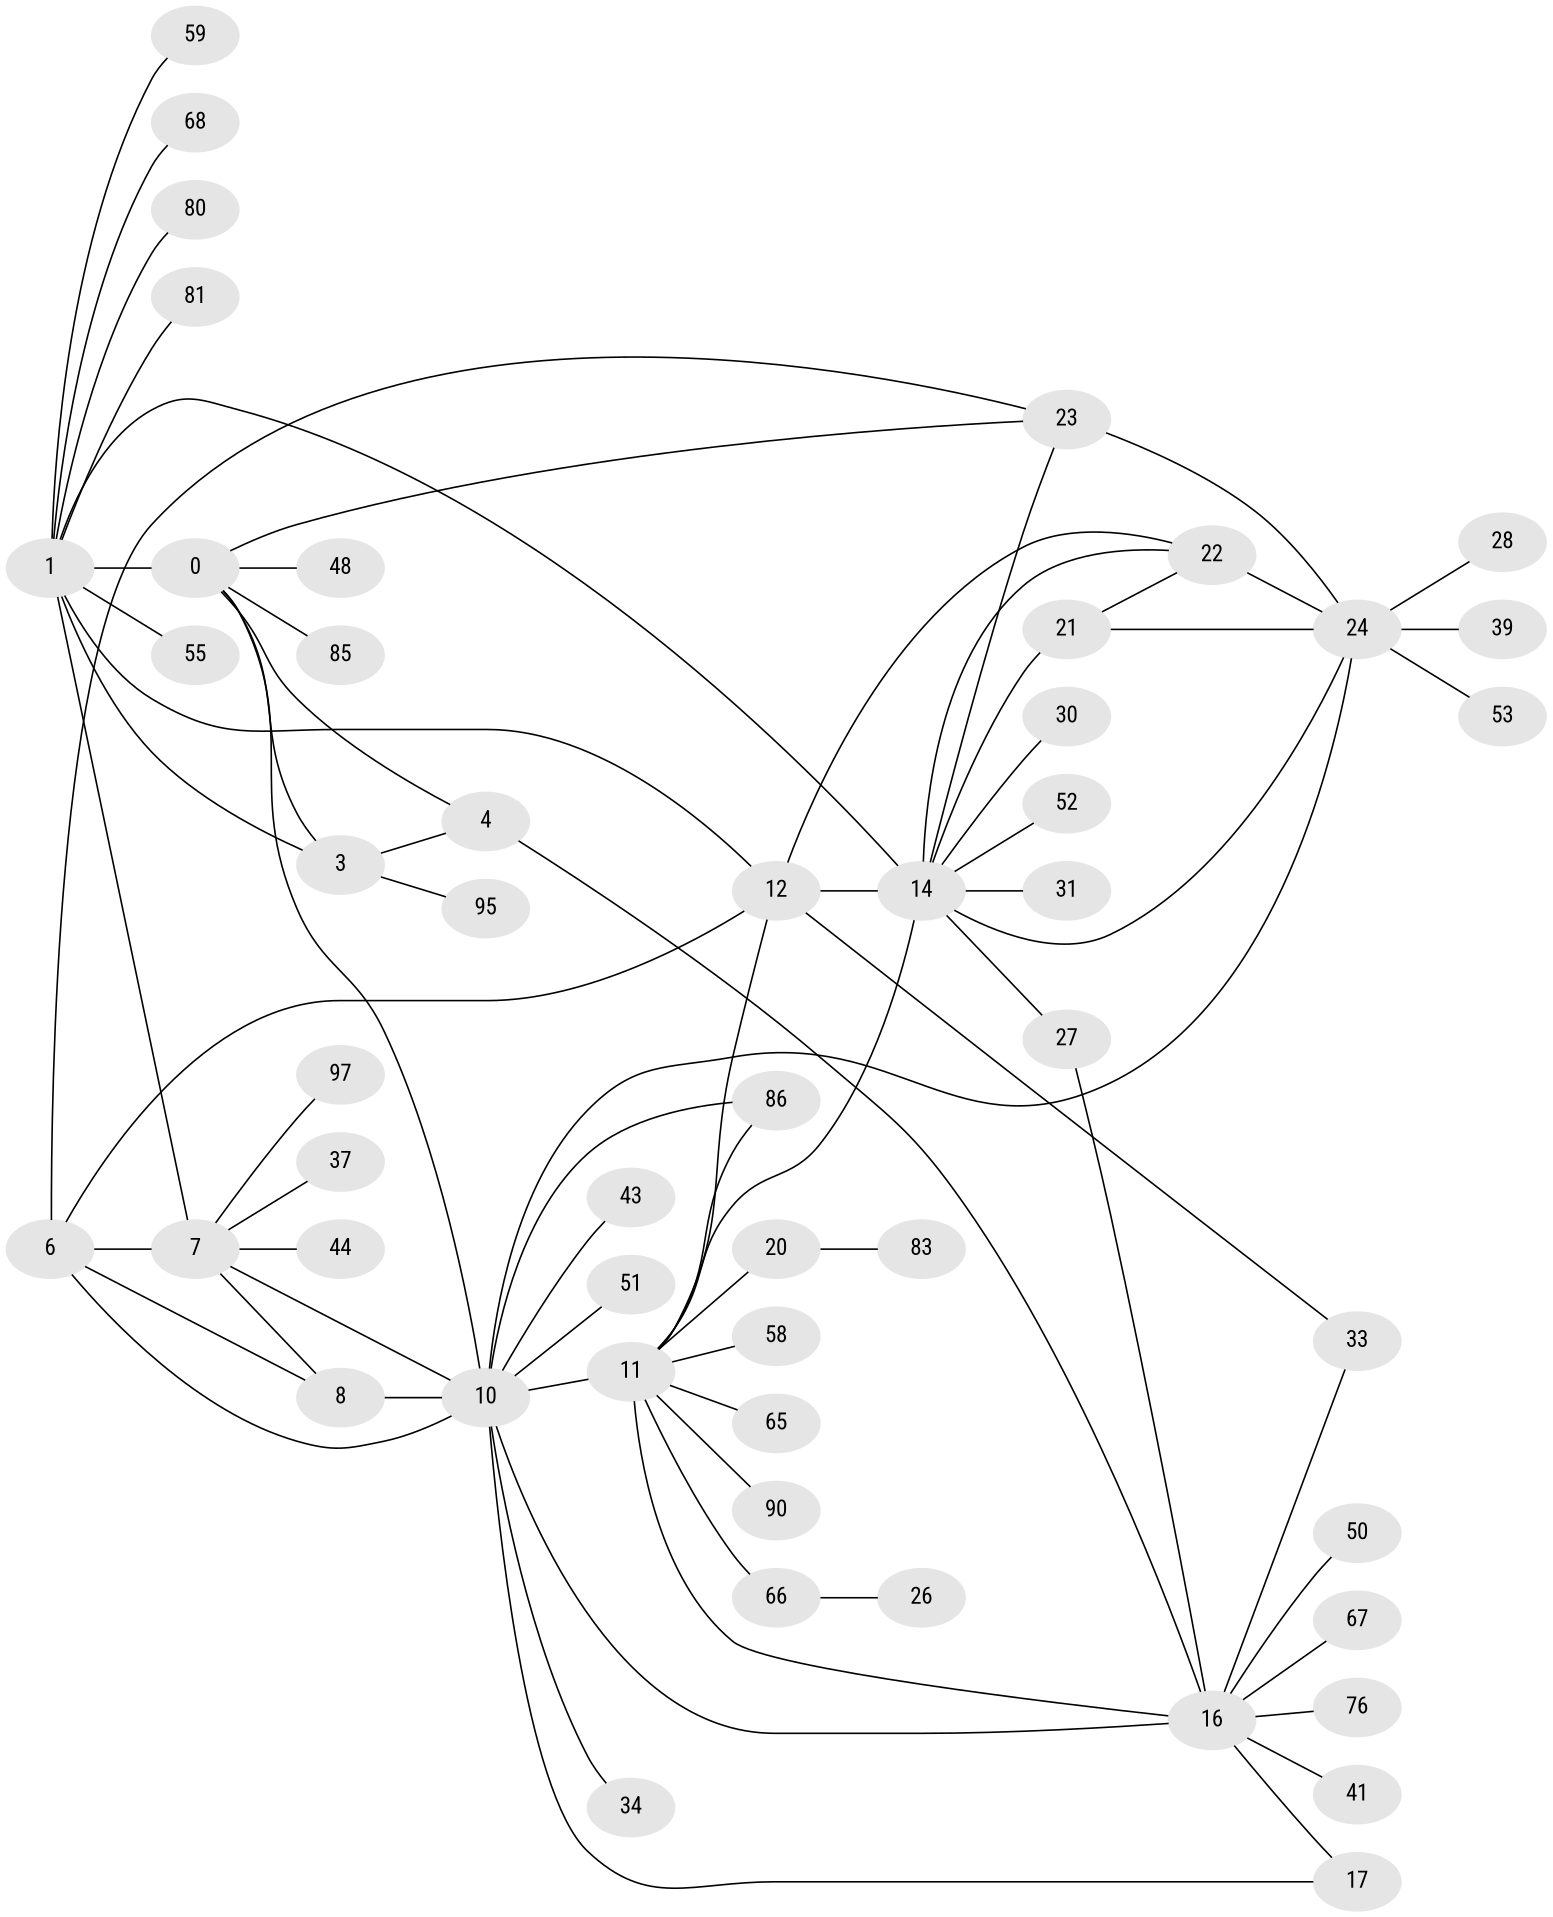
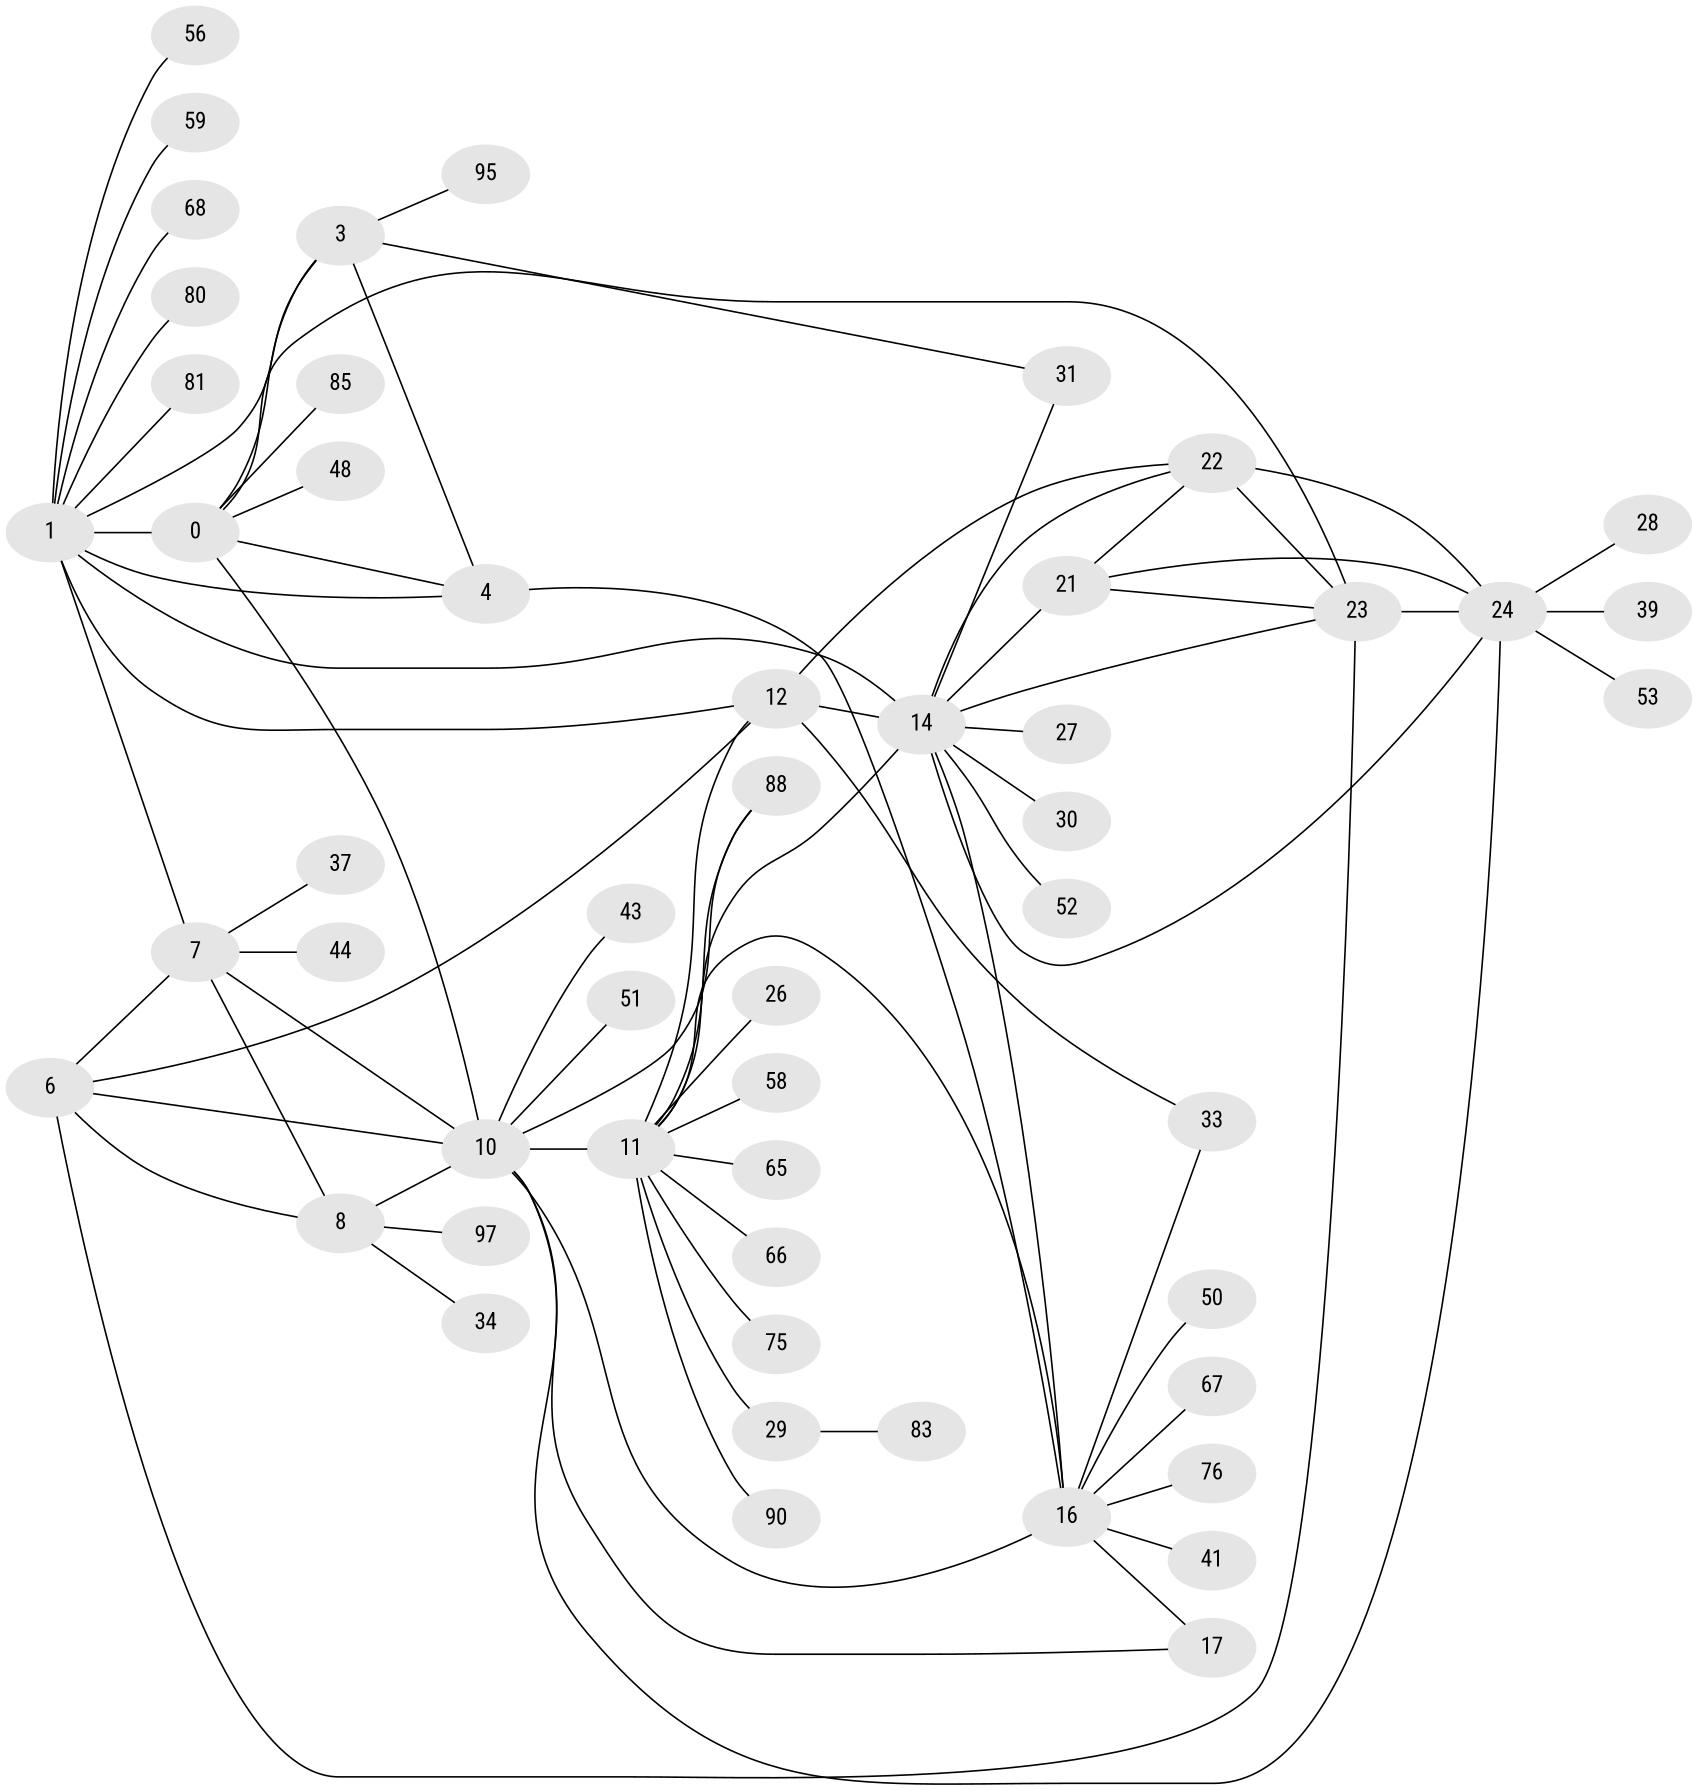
none -> (720, 309)
none -> (1285, 538)
none -> (260, 593)
none -> (1212, 599)
(195, 655) -> (195, 36)
(776, 1101) -> (776, 786)
(263, 1159) -> (413, 1230)
(776, 1249) -> (776, 1432)
none -> (776, 1344)
(1145, 1379) -> (1020, 1116)
(849, 1598) -> (702, 1072)
(532, 1611) -> (413, 1273)
